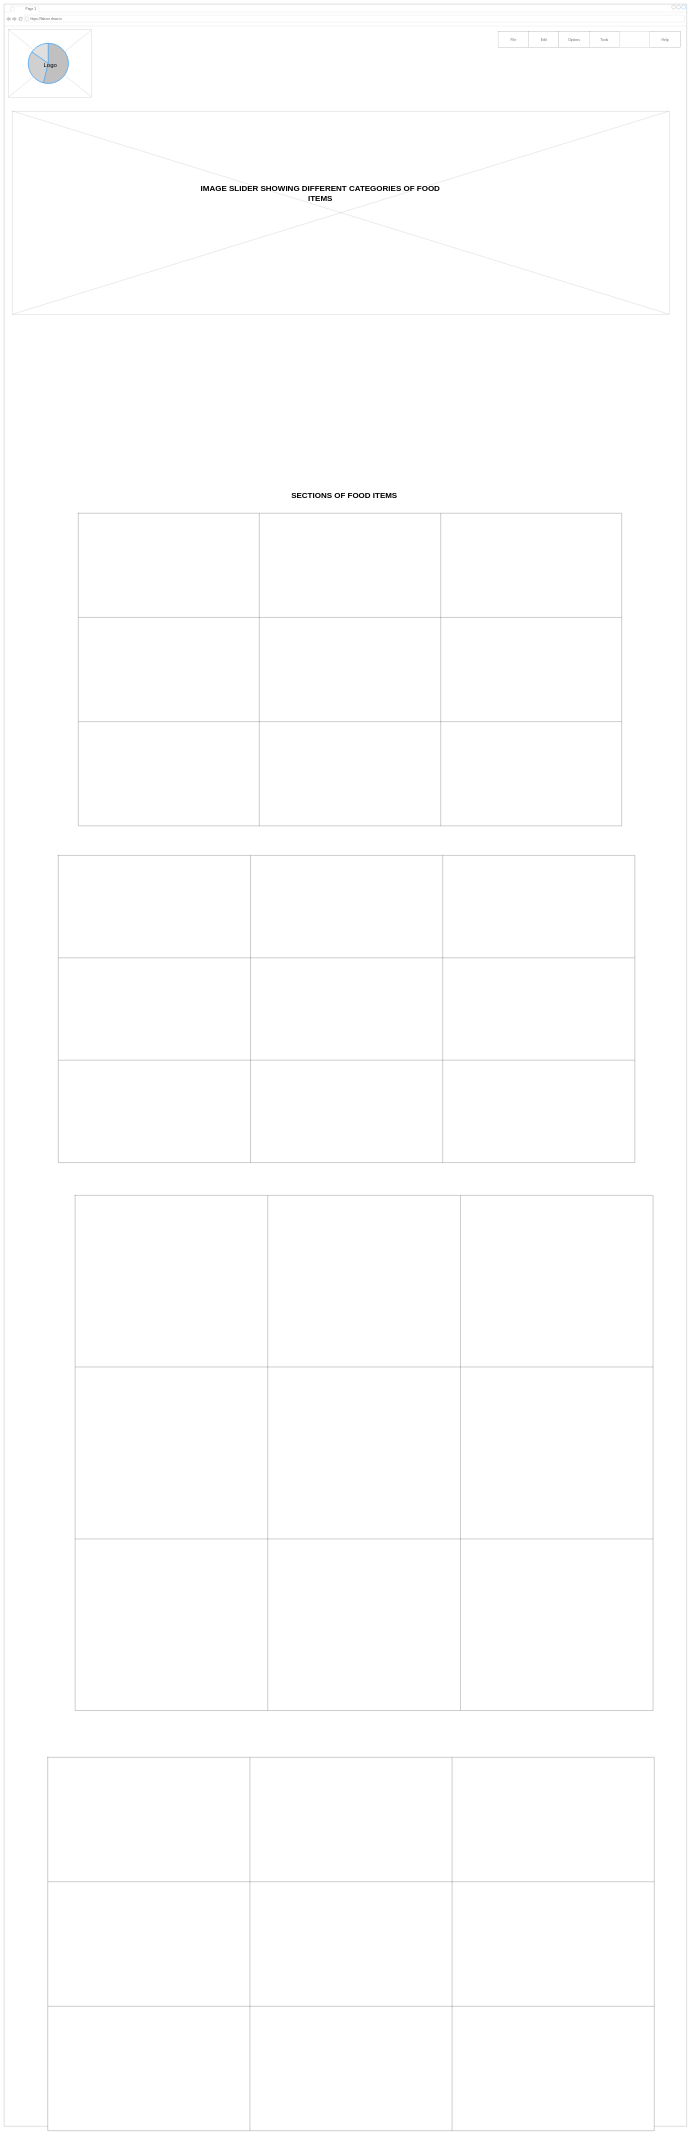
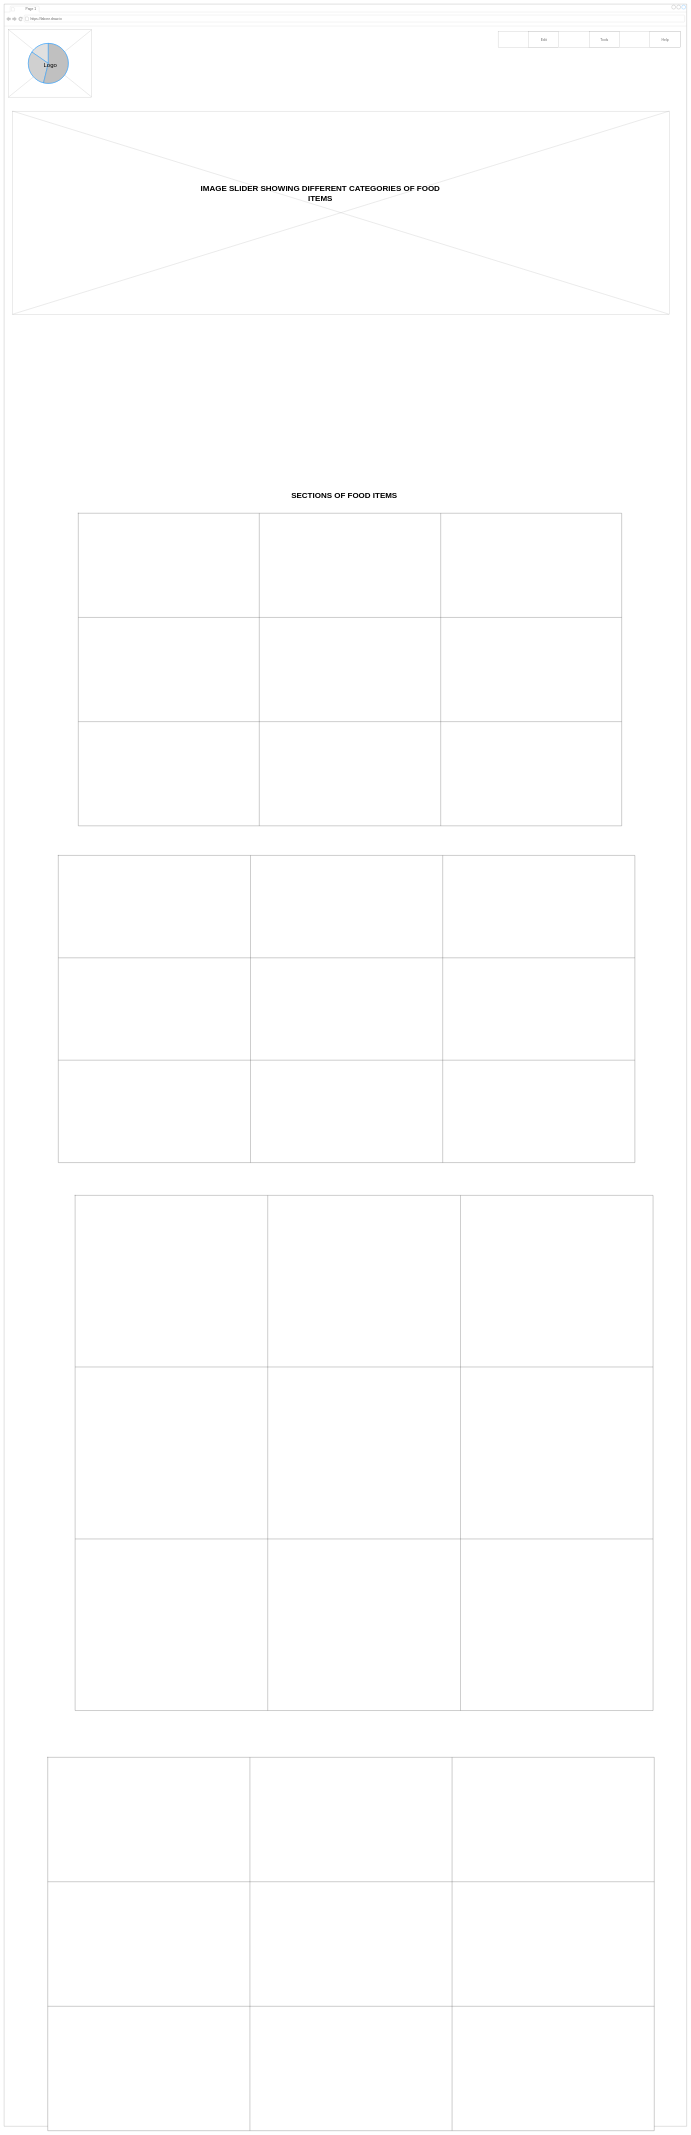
(513, 40) -> none
(574, 40) -> none
